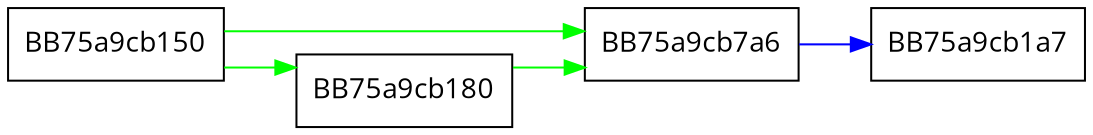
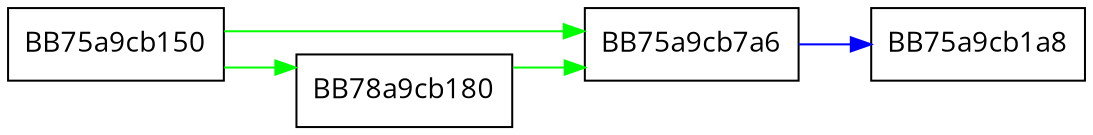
(978, 44) -> (978, 44)
(404, 91) -> (404, 91)
